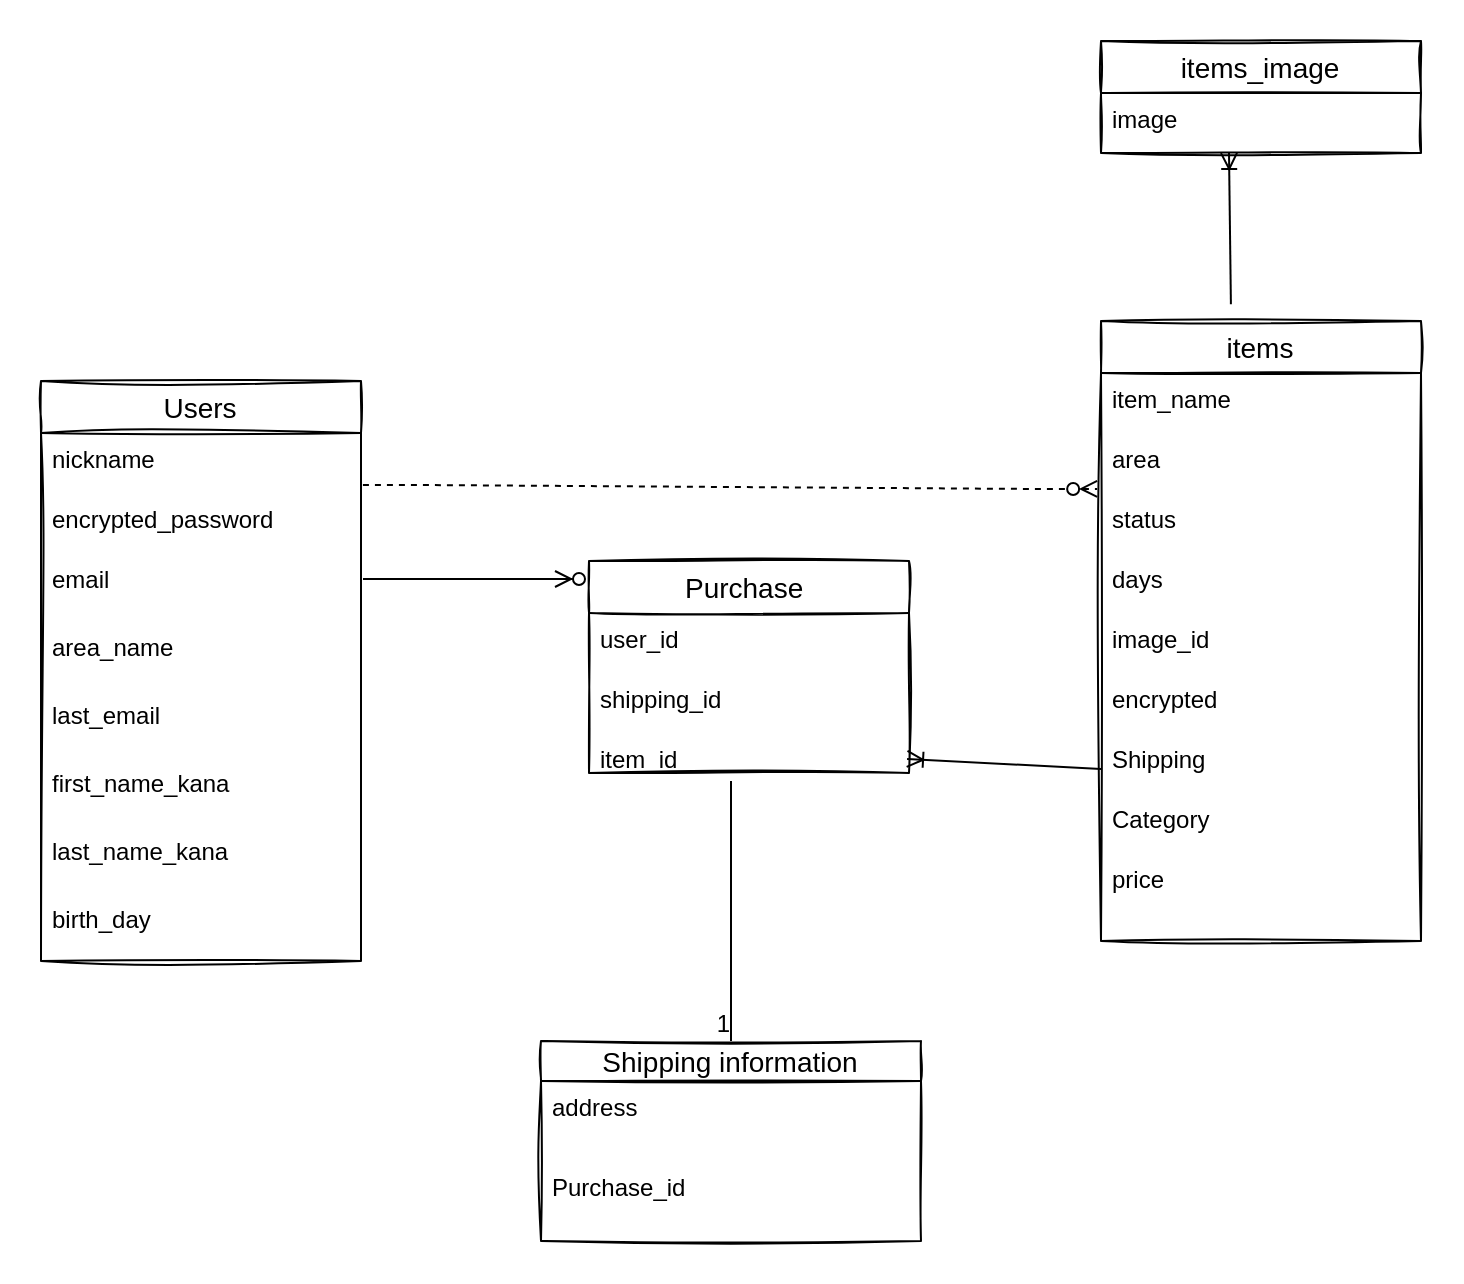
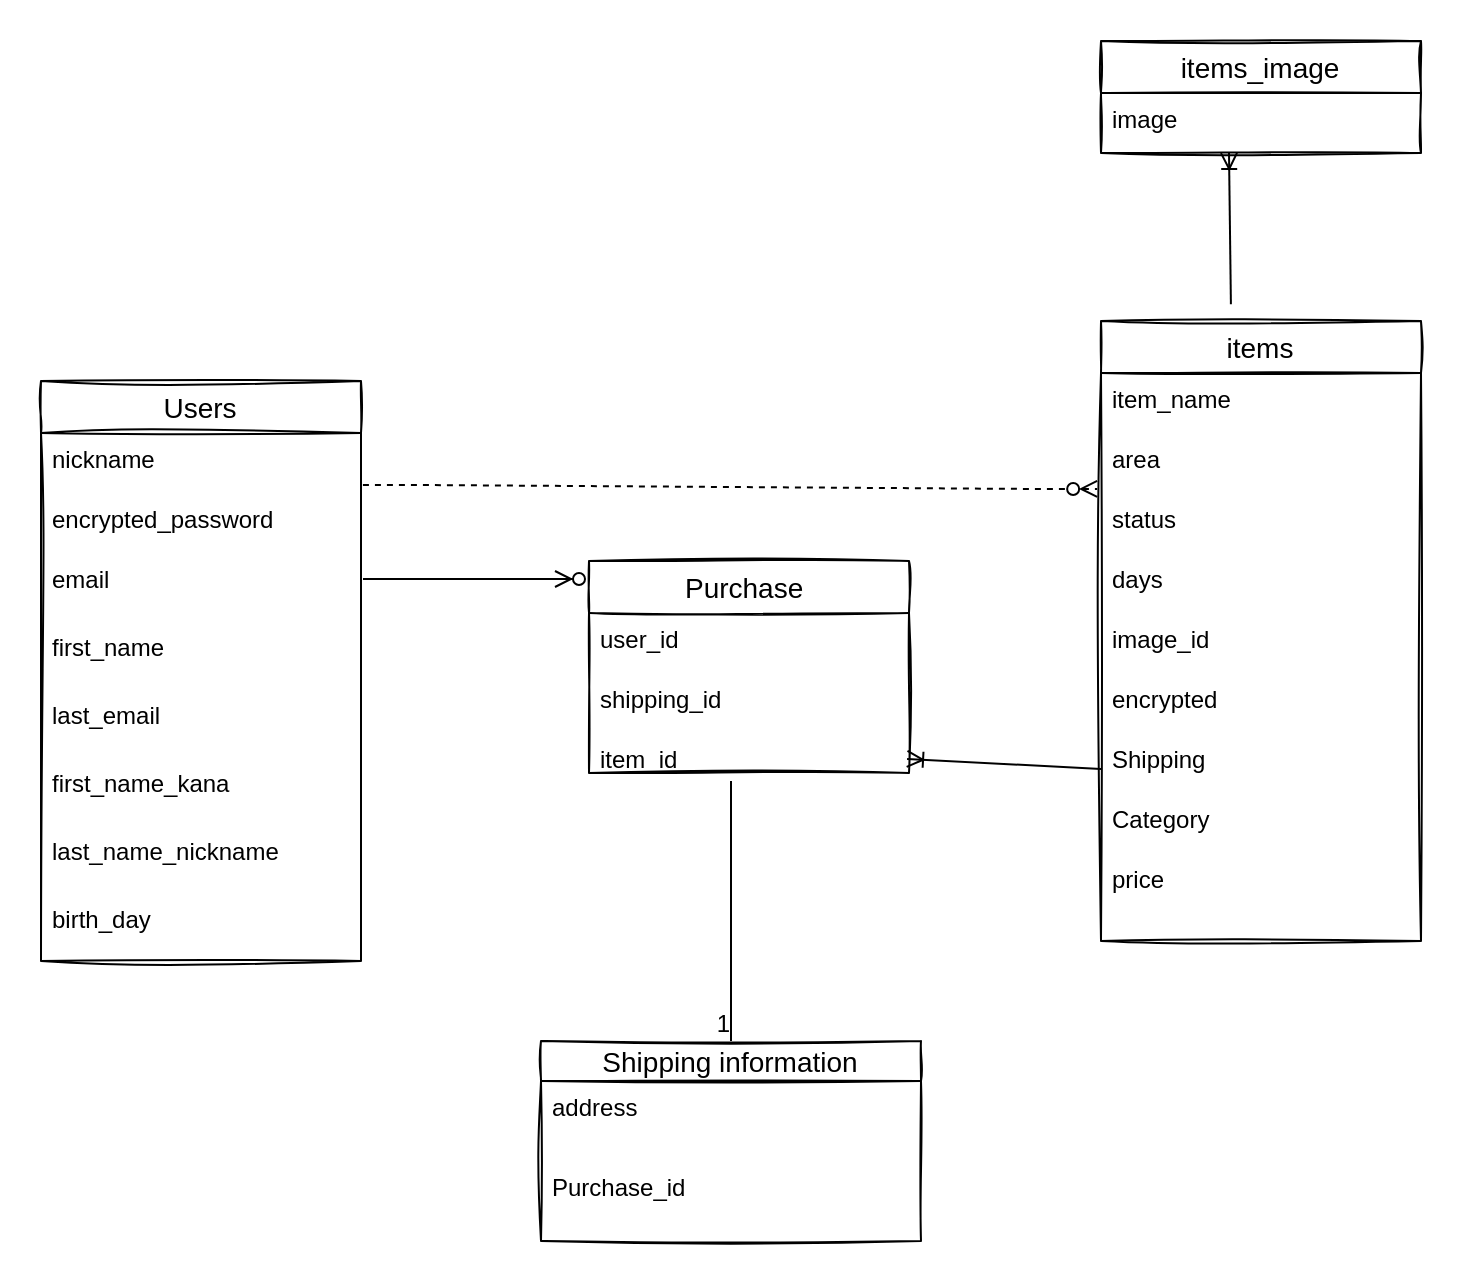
(112, 648) -> (116, 648)
(143, 852) -> (167, 852)
